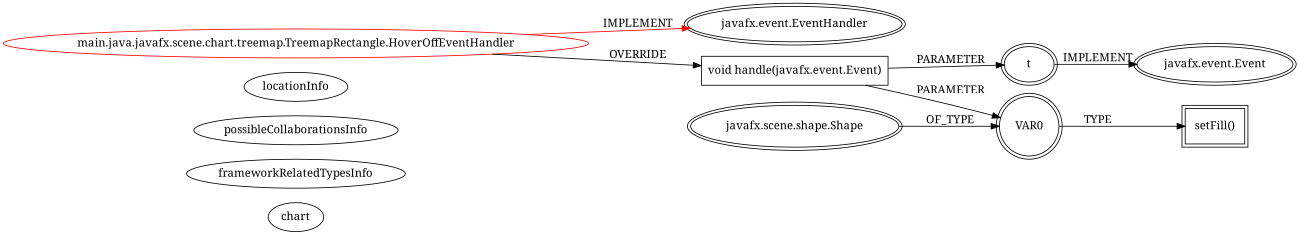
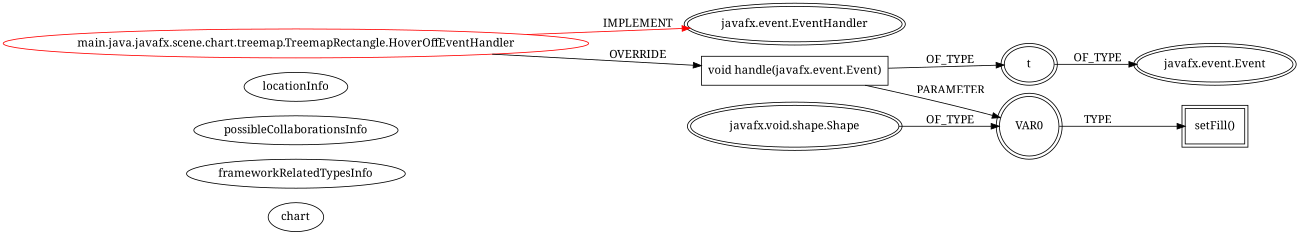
(1098, 58) -> (1098, 58)
(951, 60) -> (951, 60)
(795, 126) -> (795, 126)
